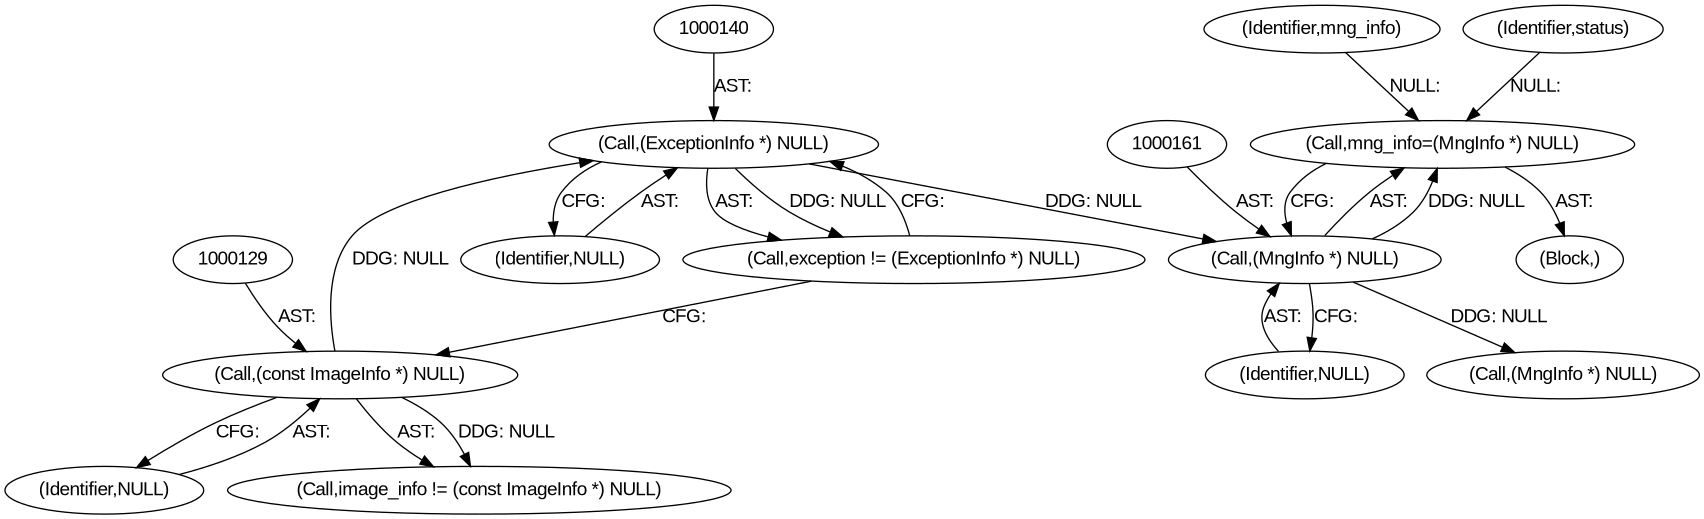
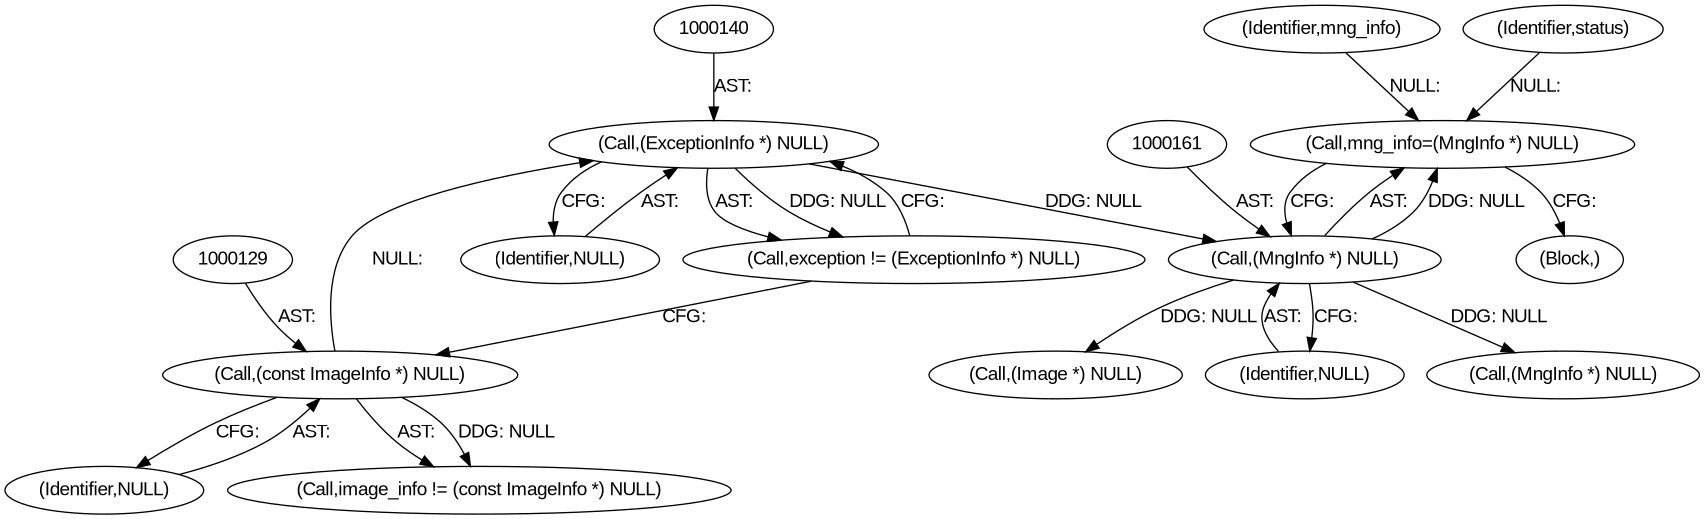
(1577, 202) -> (1577, 202)
(400, 260) -> (400, 260)
none -> (1056, 375)
